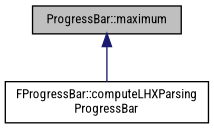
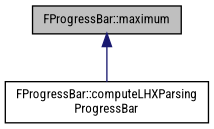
(107, 20) -> (107, 20)
